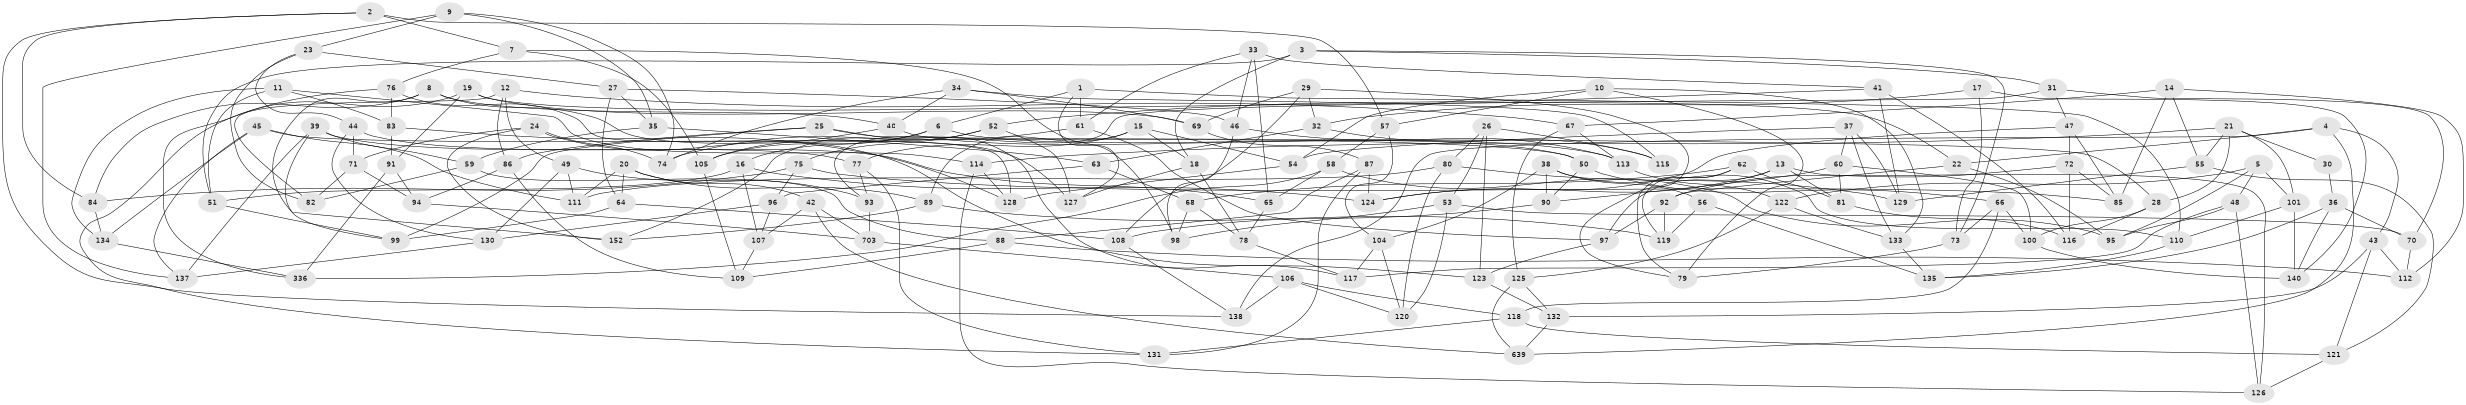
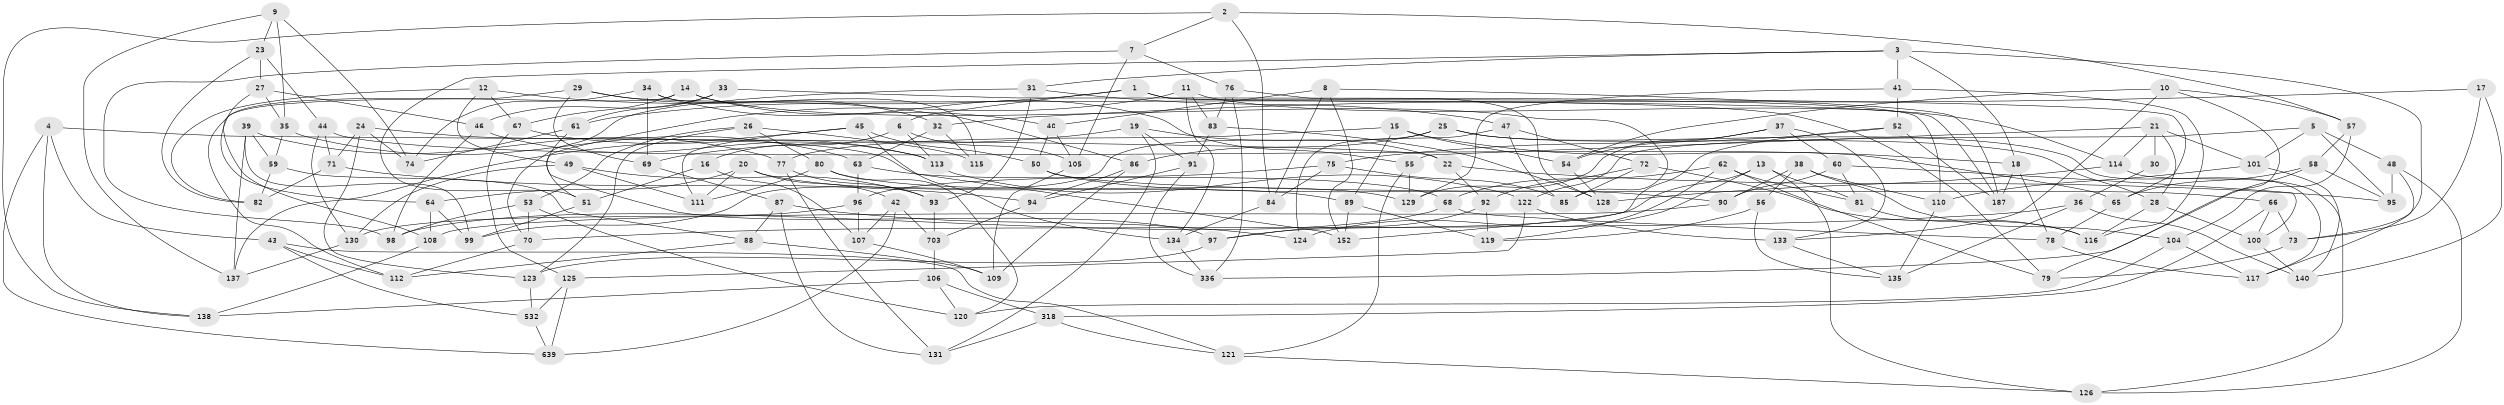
(1564, 76) -> (1898, 69)
(993, 189) -> none
(1071, 203) -> (1999, 203)
(1514, 317) -> (1049, 317)
(1554, 317) -> (532, 317)
